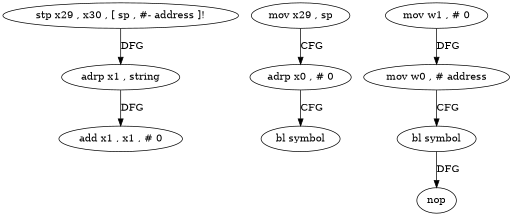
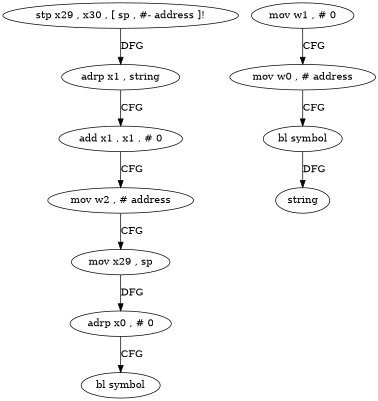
(312, 46) -> (132, 293)
(448, 46) -> (314, 46)
(132, 108) -> (132, 108)
none -> (121, 200)
(437, 200) -> (303, 200)
